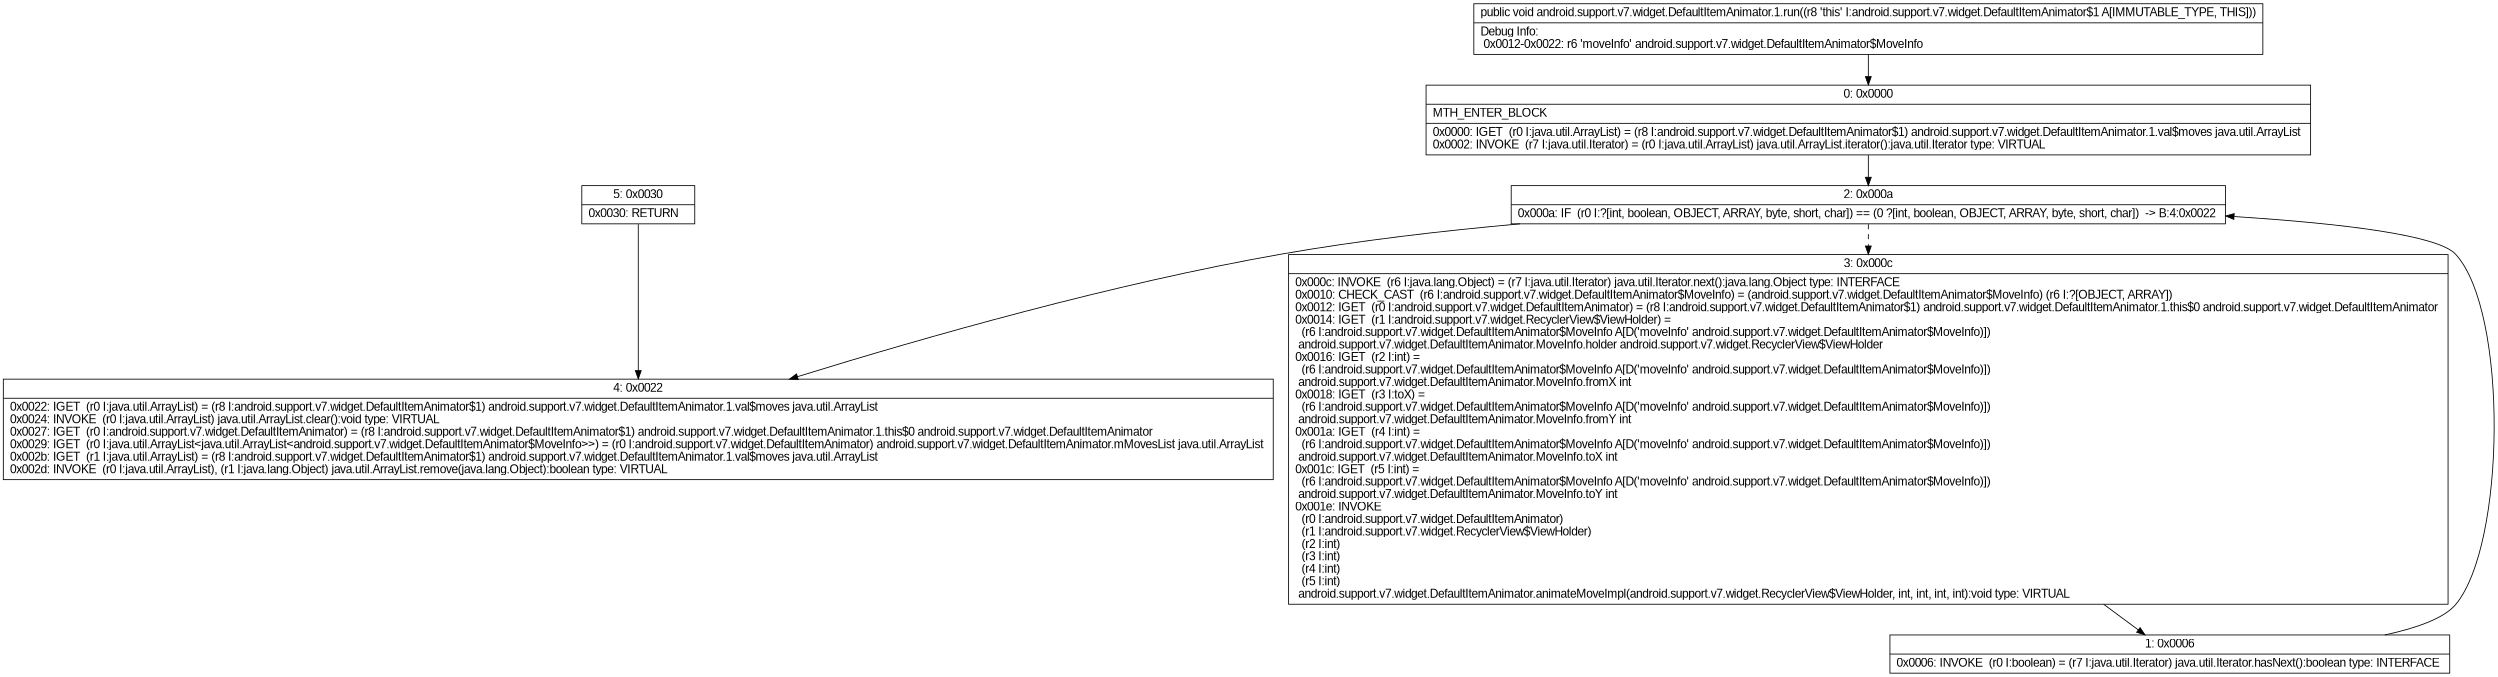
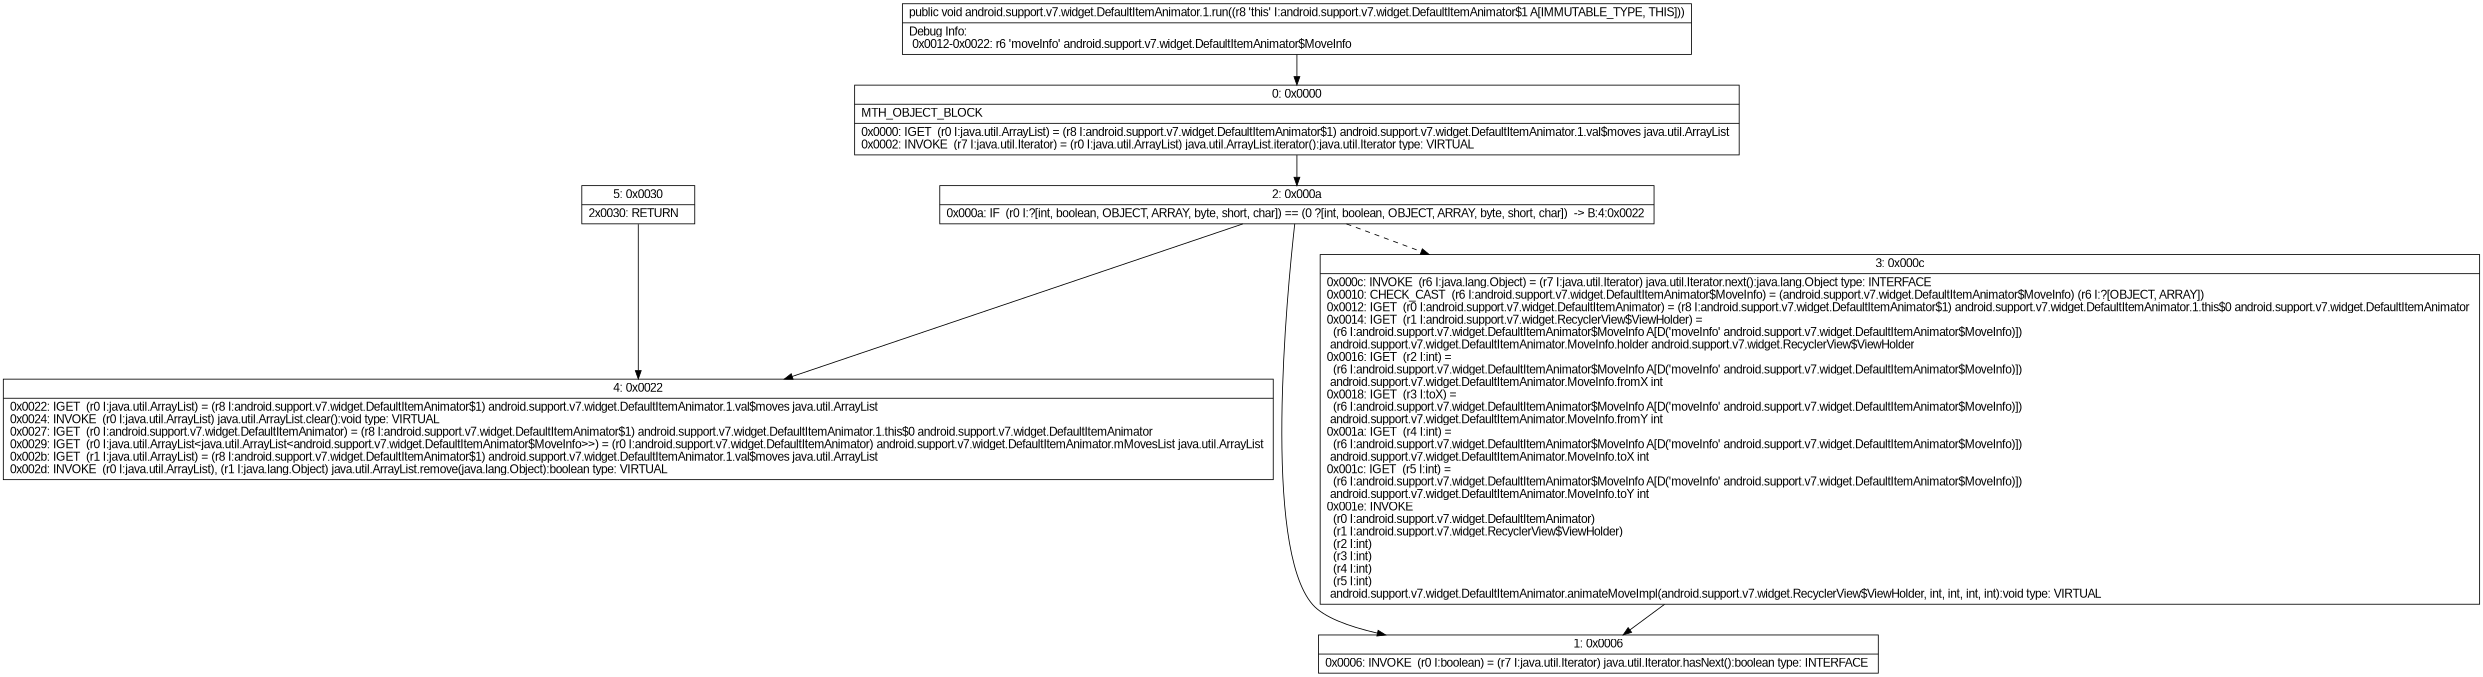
(1490, 113) -> (922, 113)
(638, 214) -> (638, 214)
(2489, 355) -> (1282, 452)
